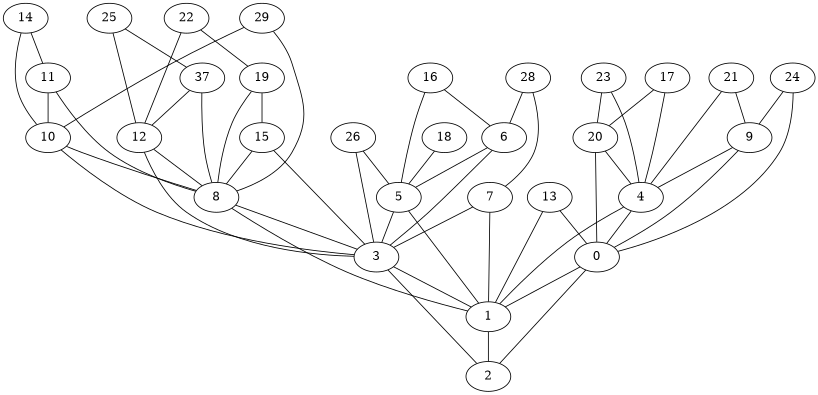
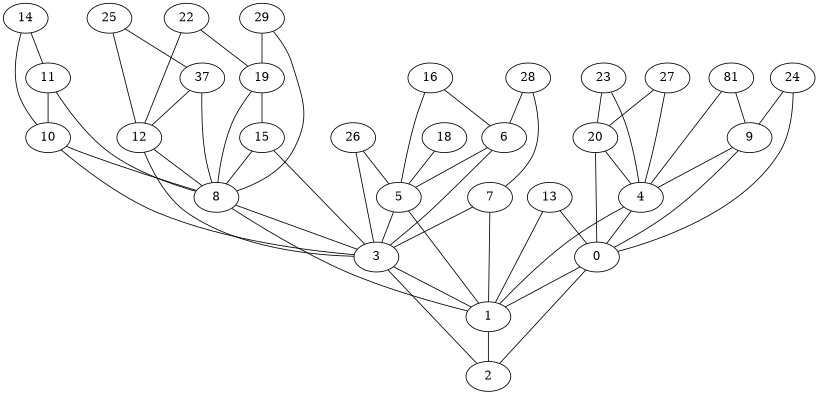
(152, 74) -> (262, 48)
(667, 78) -> (667, 78)
(731, 78) -> (731, 78)
